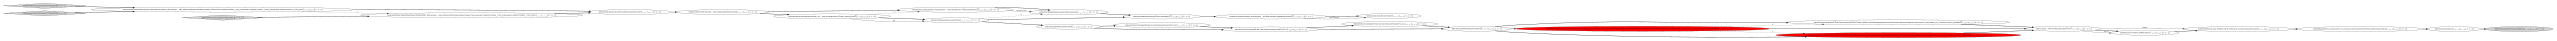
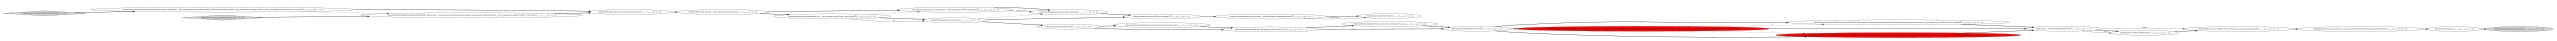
(45, 6) -> none
